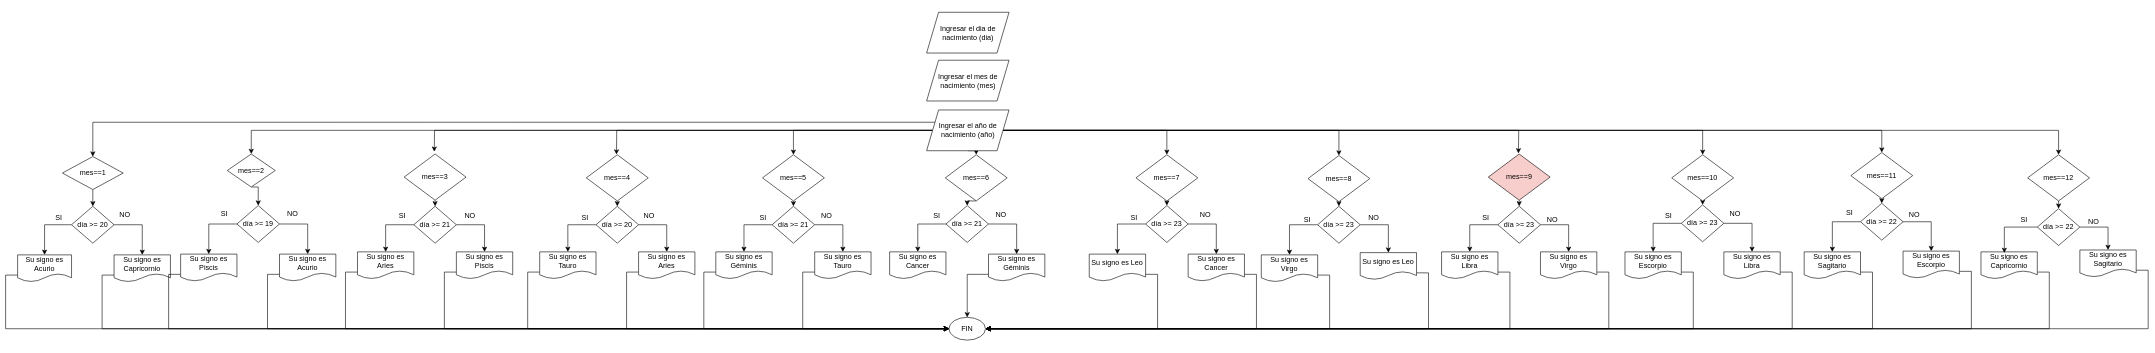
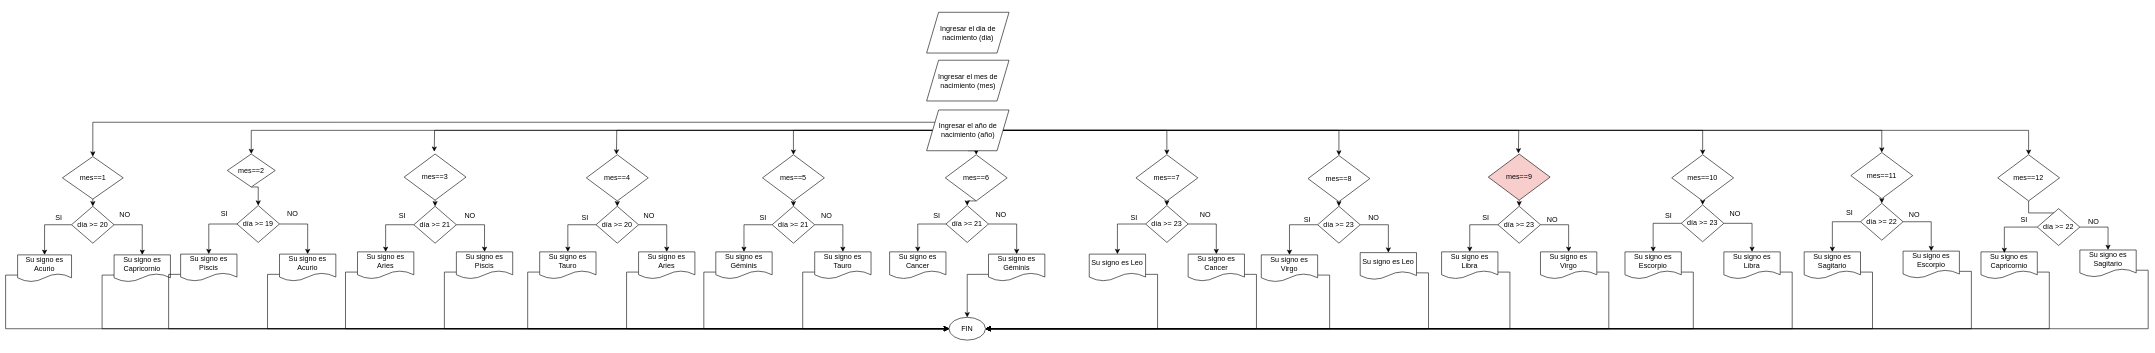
(92, 173) -> (92, 178)
(2060, 178) -> (2030, 178)
